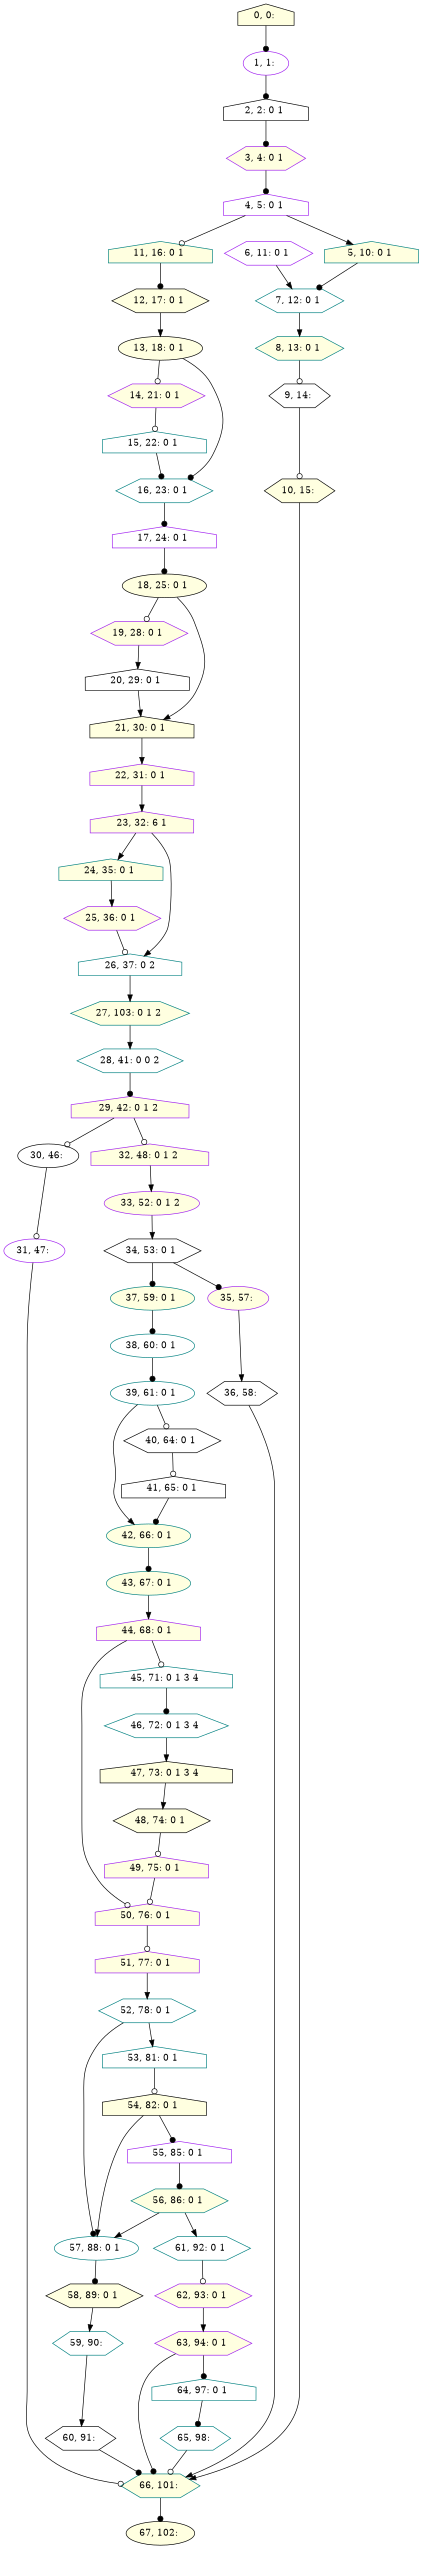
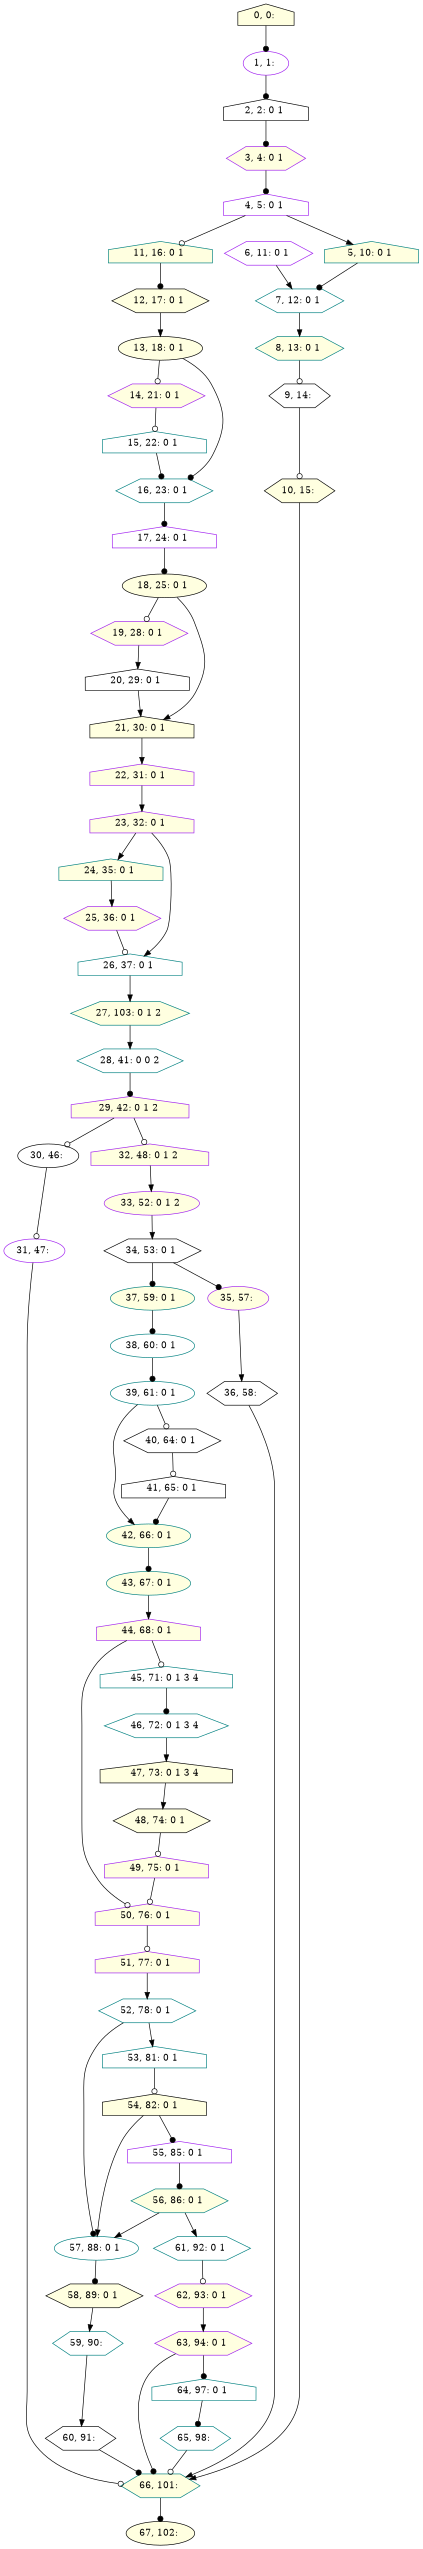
(142, 823) -> (142, 823)
(130, 966) -> (130, 966)
